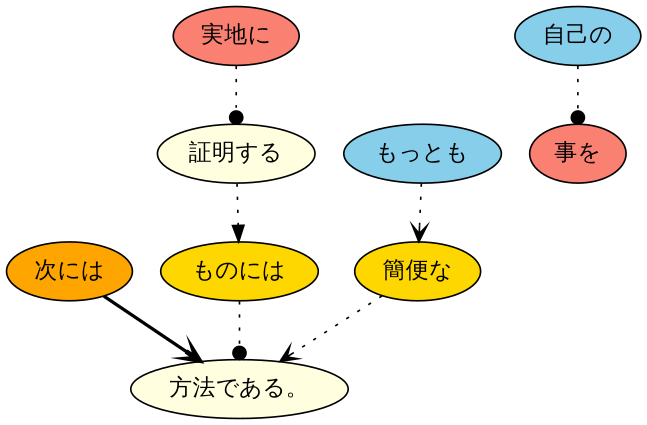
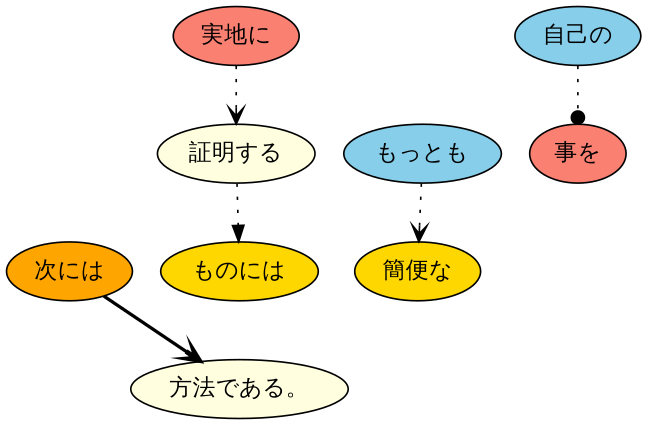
(236, 87) -> (236, 87)
(239, 324) -> none
(338, 324) -> none
